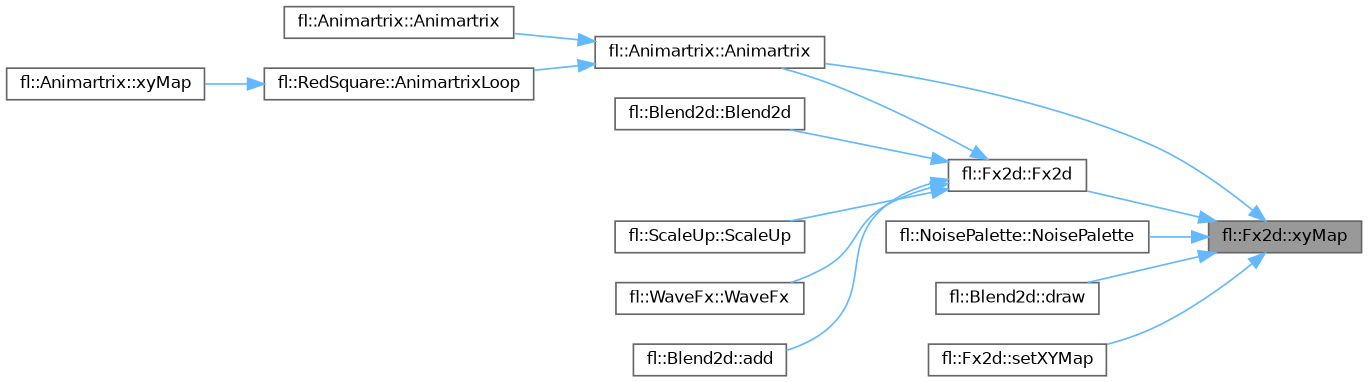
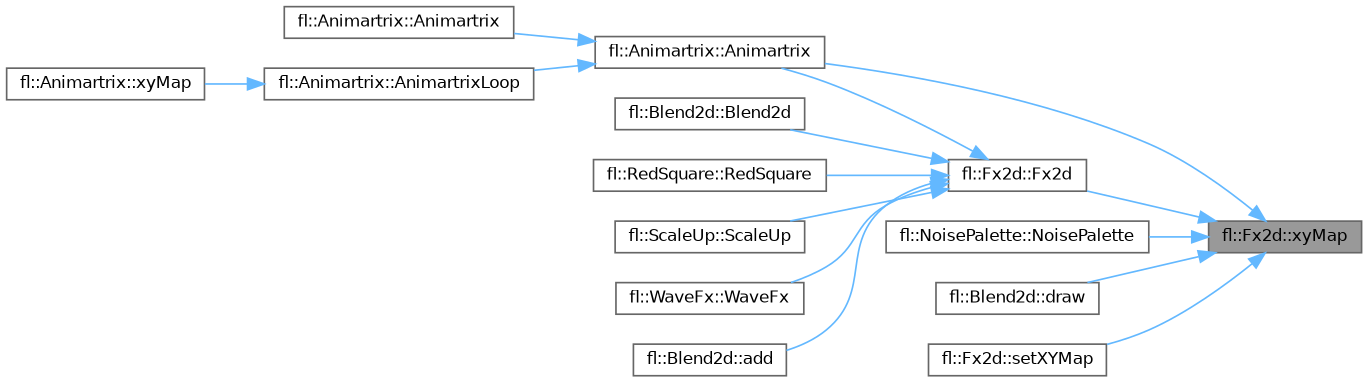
(399, 84) -> (399, 84)
none -> (710, 175)
